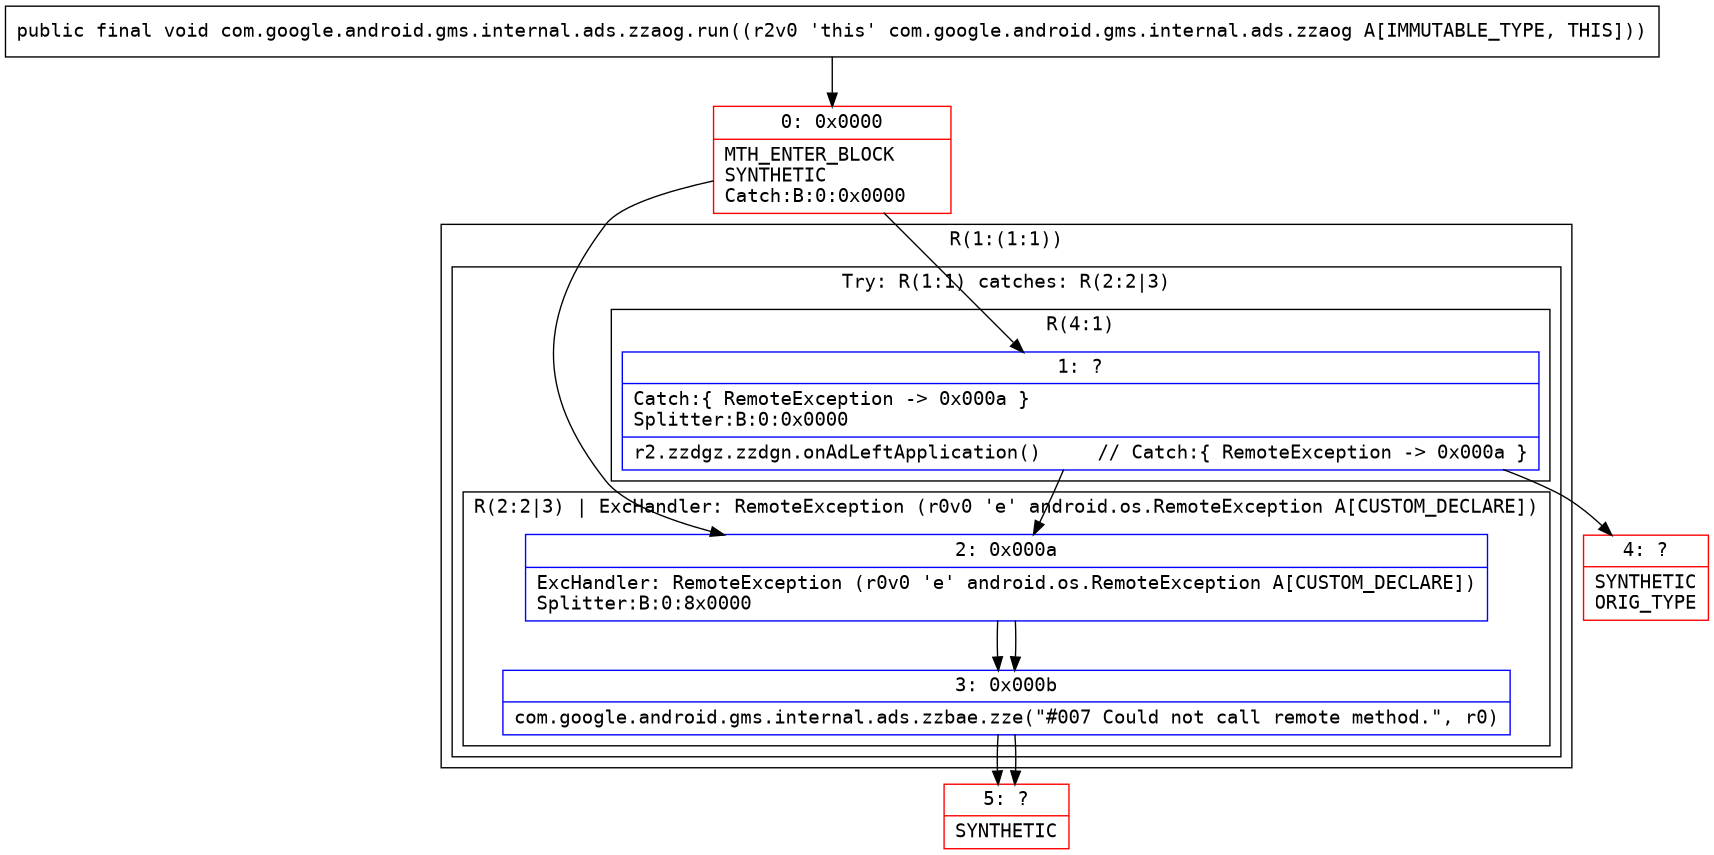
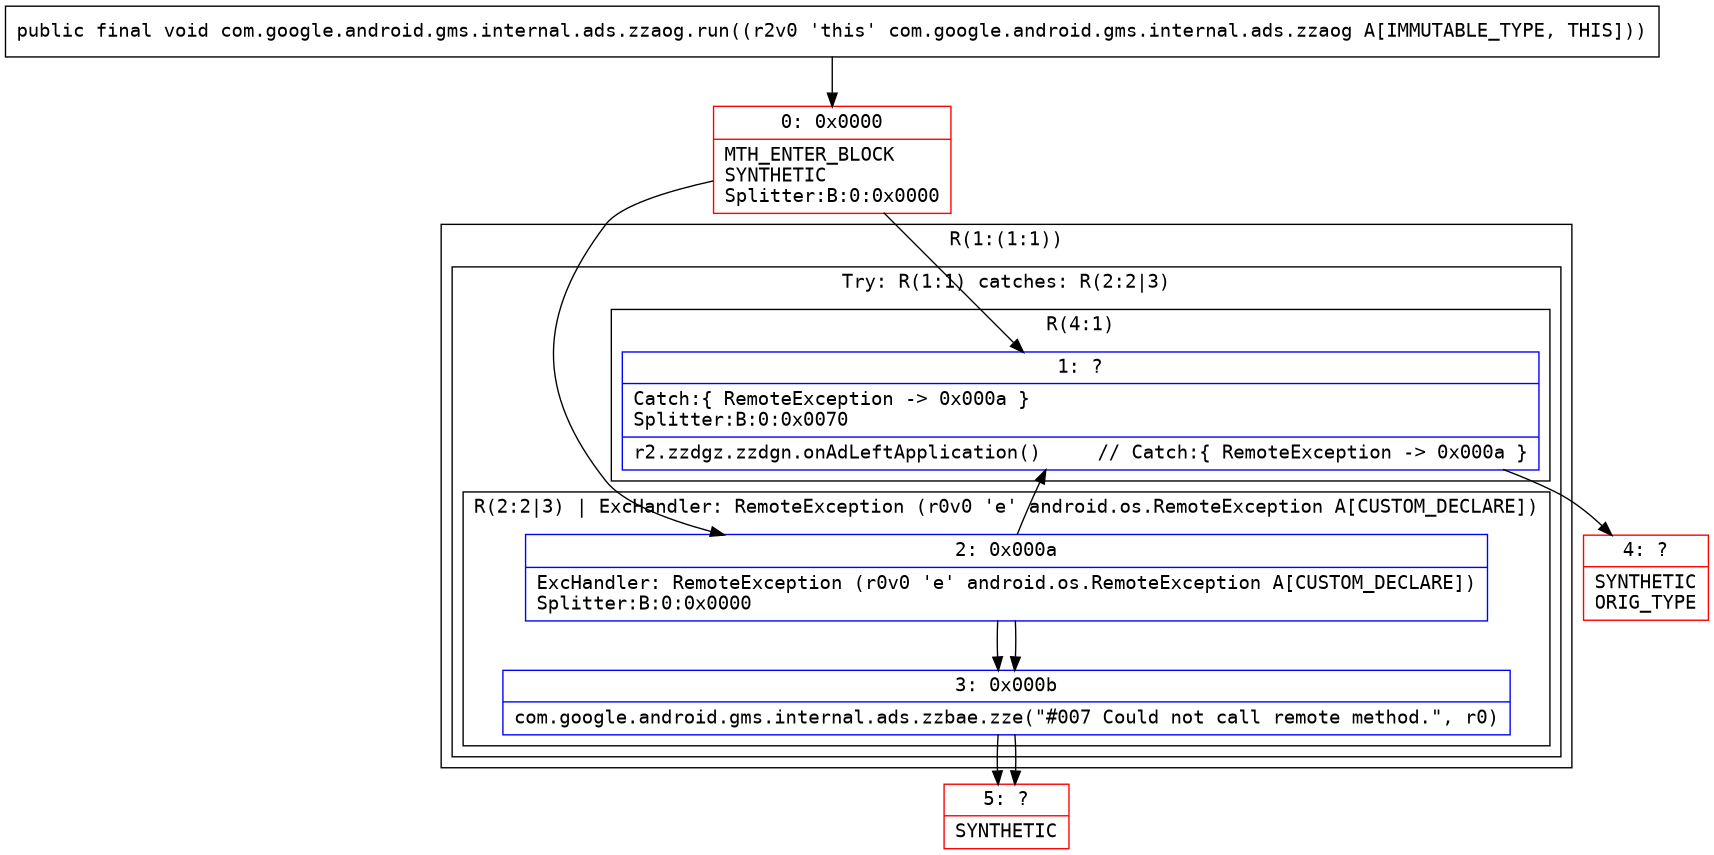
(816, 196) -> (832, 196)
(741, 420) -> (741, 420)
(1050, 501) -> (1028, 508)
(644, 604) -> (644, 604)
